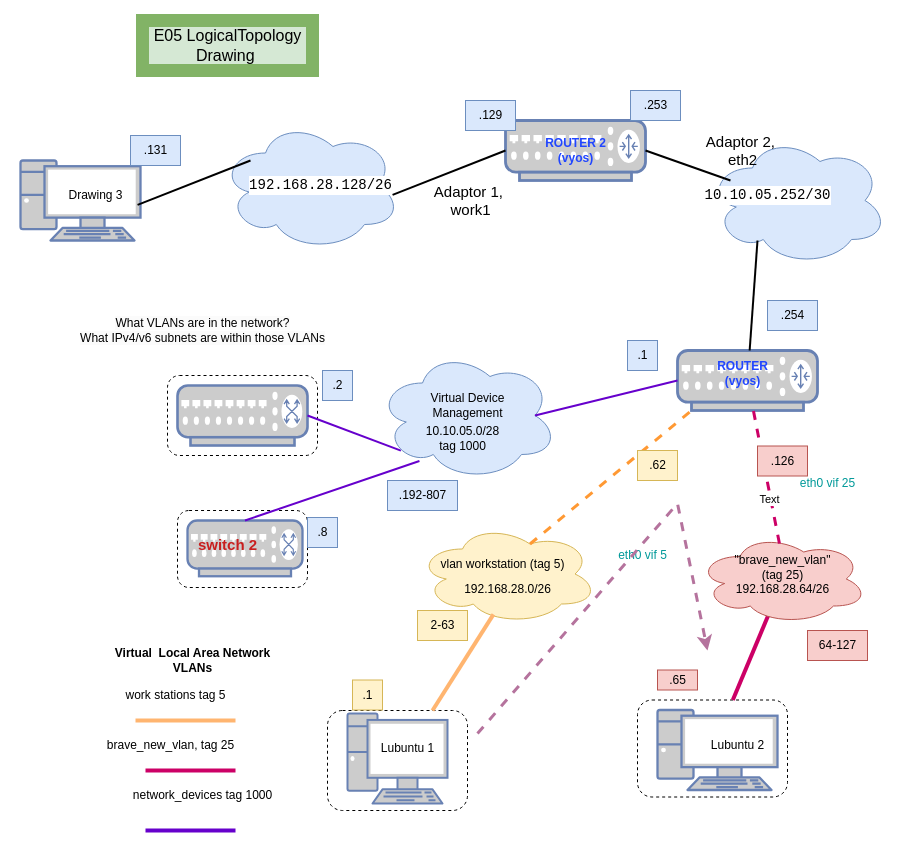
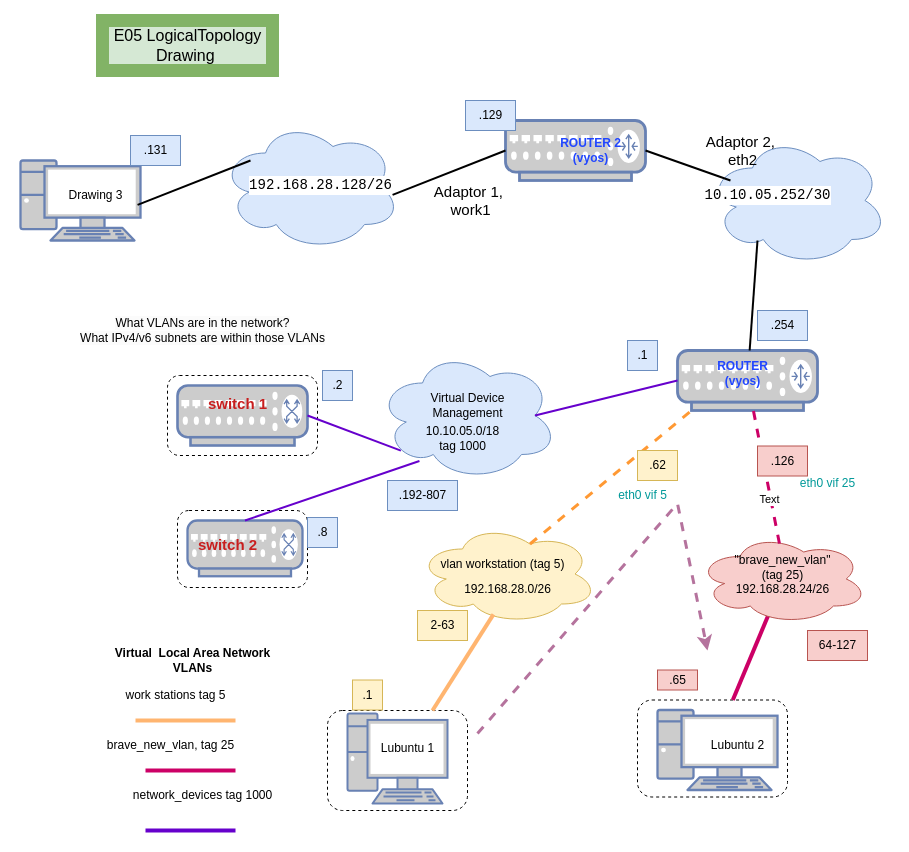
(228, 46) -> (188, 46)
(656, 106) -> none
(576, 151) -> (591, 151)
(793, 316) -> (783, 326)
none -> (238, 404)
(463, 439) -> (463, 439)
(643, 556) -> (643, 496)
(783, 590) -> (783, 590)
